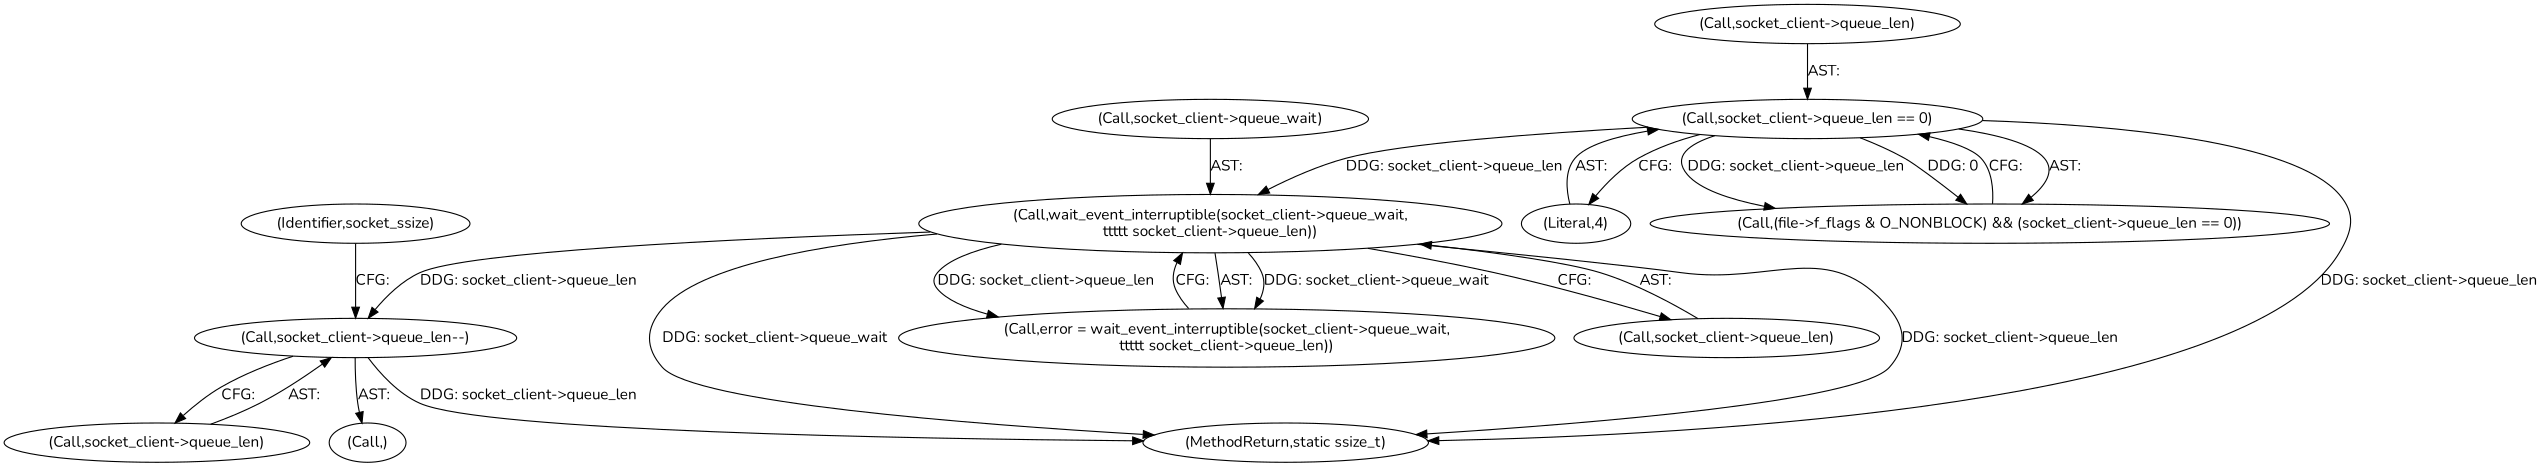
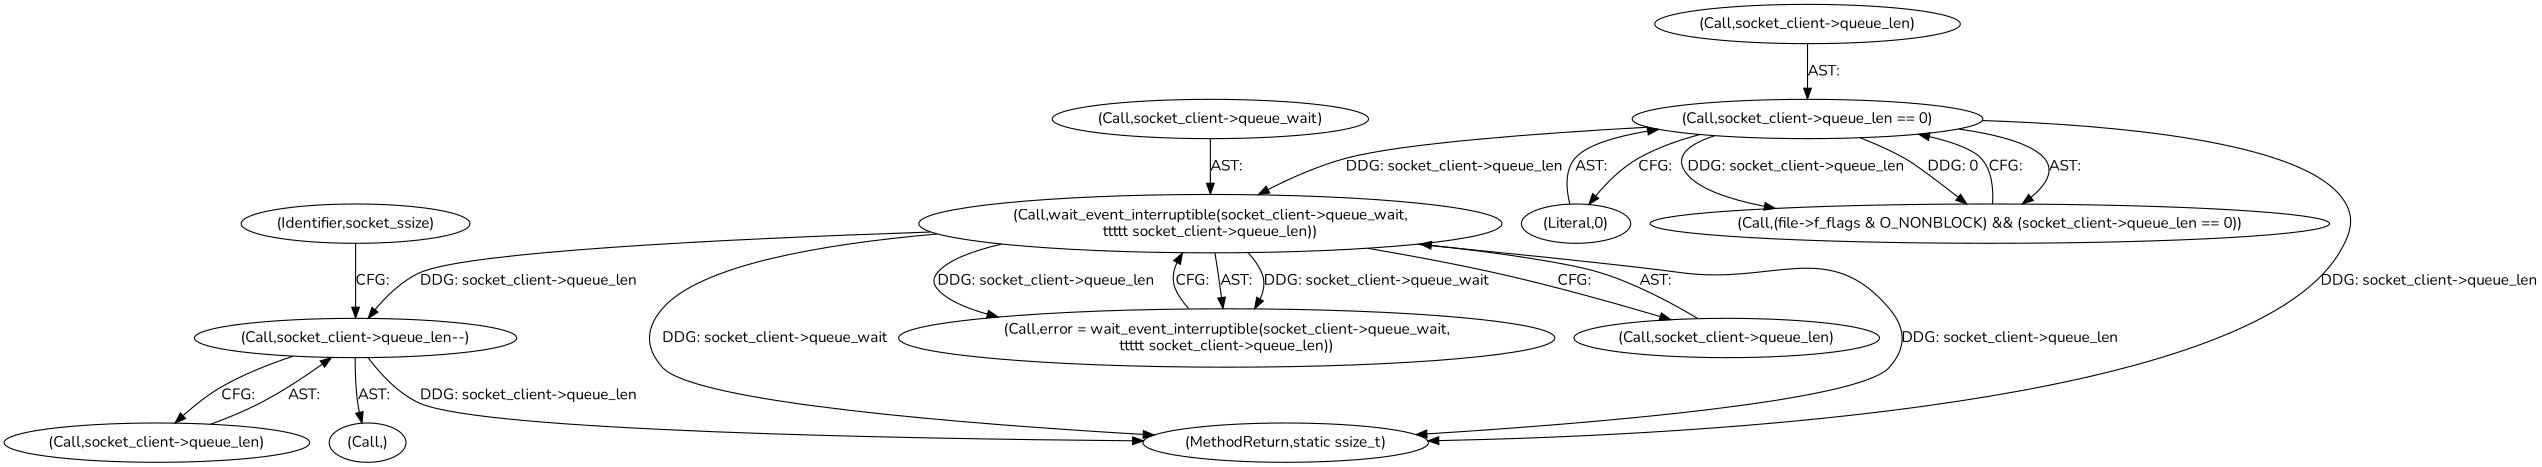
(1576, 224) -> (1576, 224)
